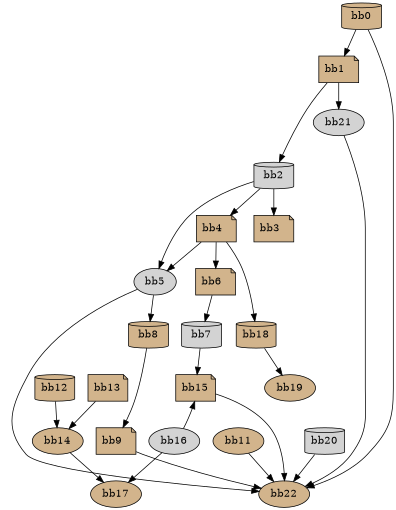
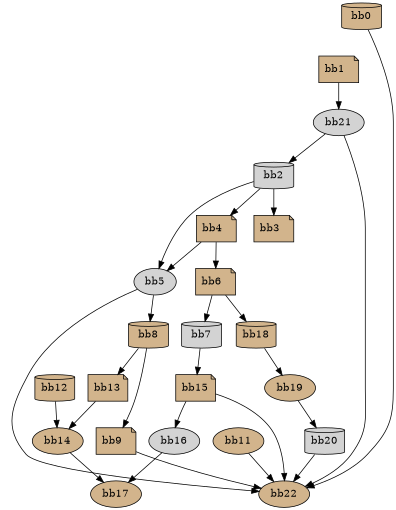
(352, 39) -> none
(302, 117) -> (310, 146)
(245, 276) -> (234, 305)
none -> (130, 358)
none -> (305, 411)
(188, 419) -> (182, 411)
